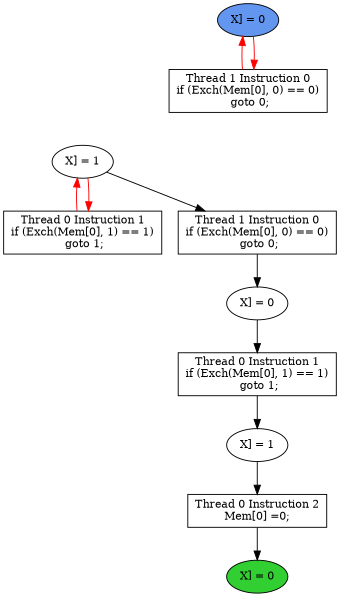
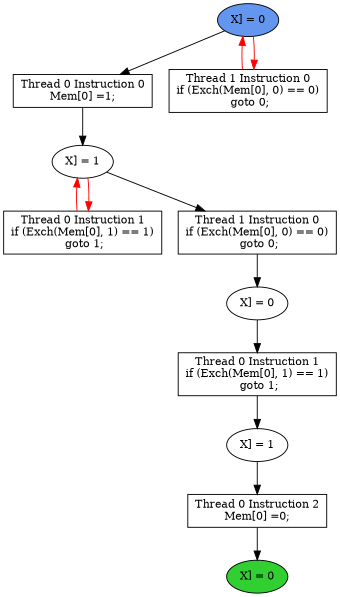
none -> (83, 91)
